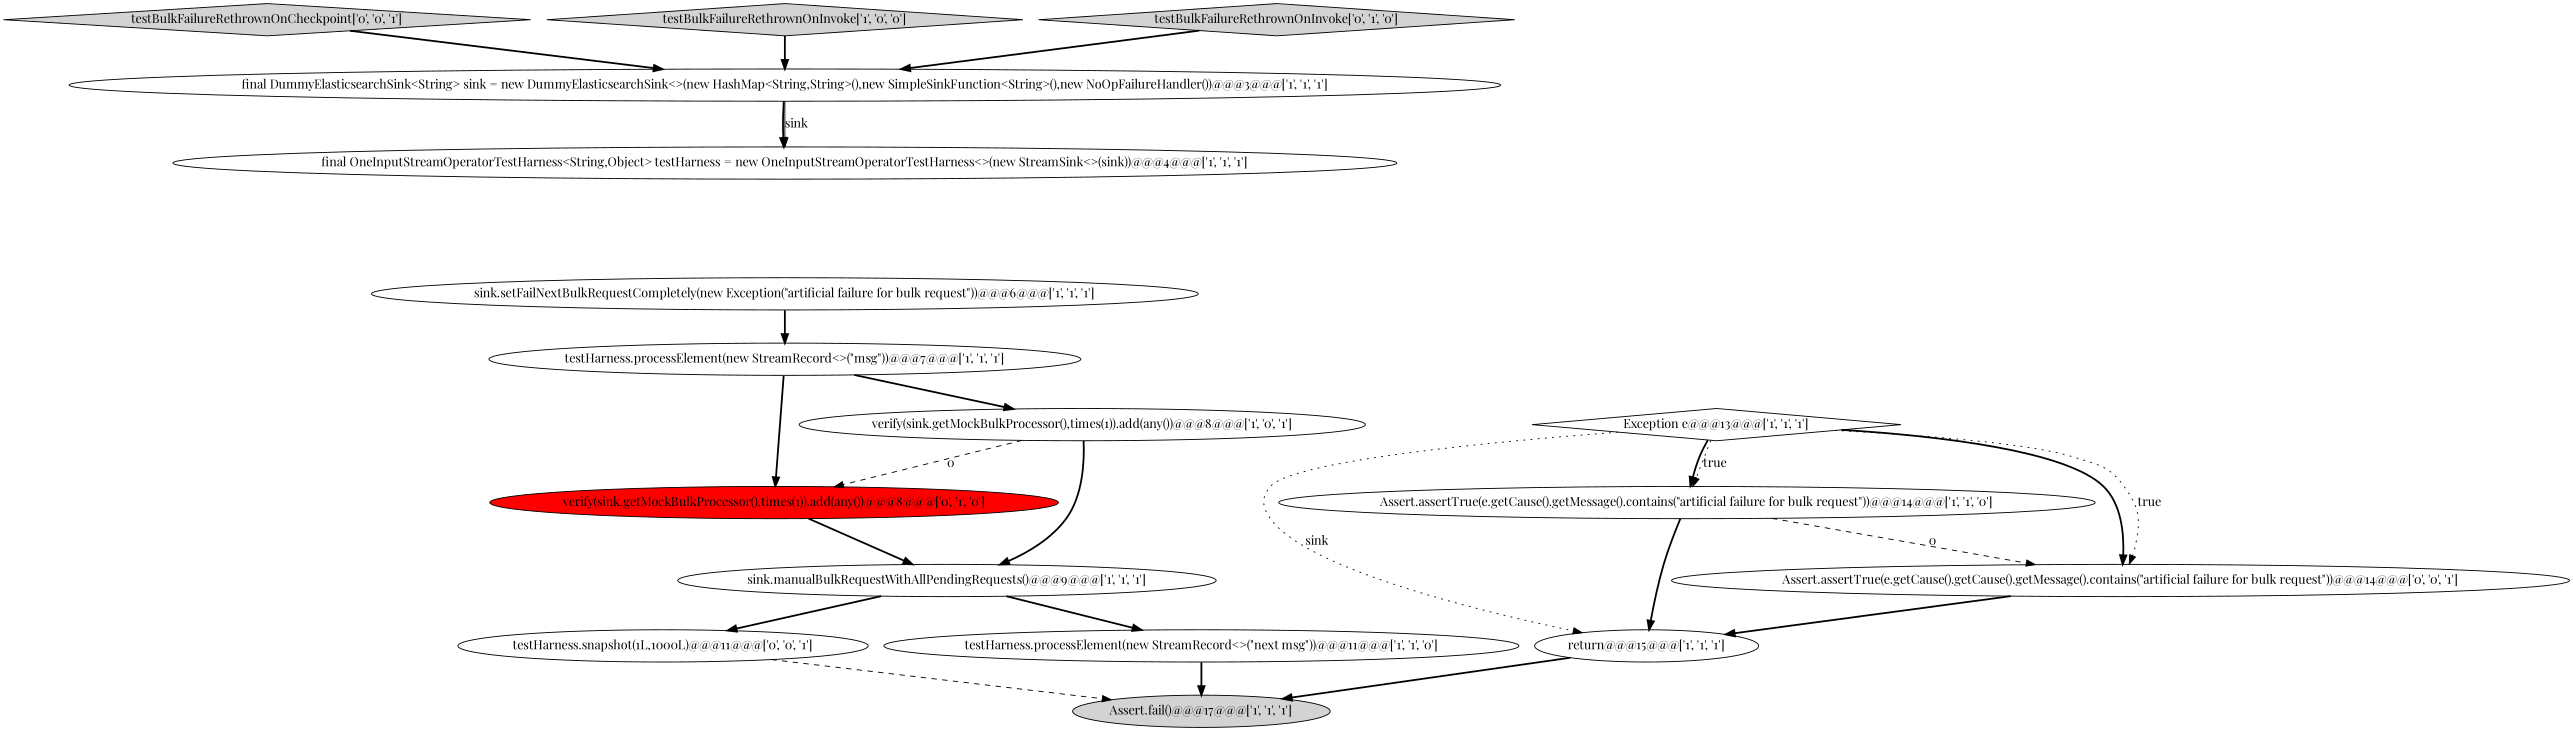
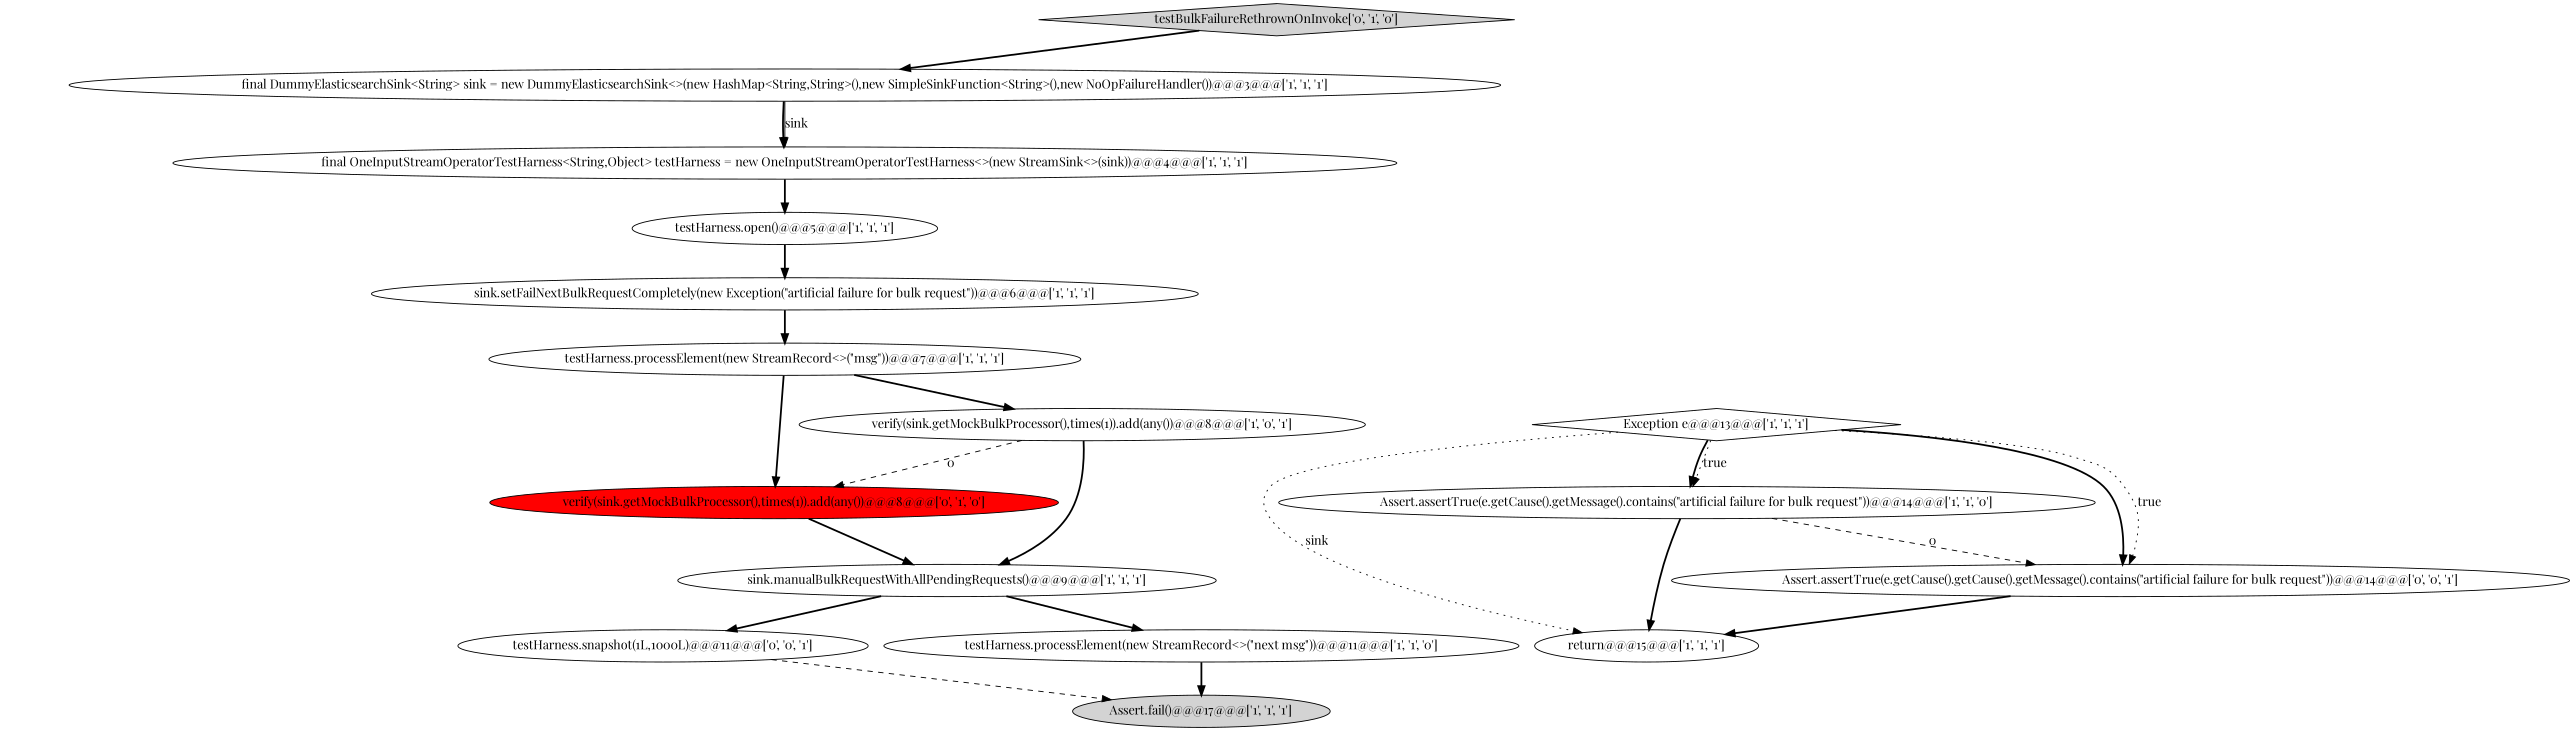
(267, 20) -> none
(785, 20) -> none
none -> (785, 228)
(1431, 678) -> none
